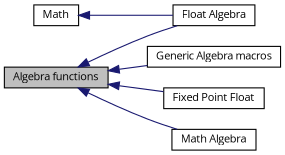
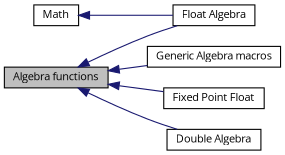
(214, 140) -> (214, 140)
